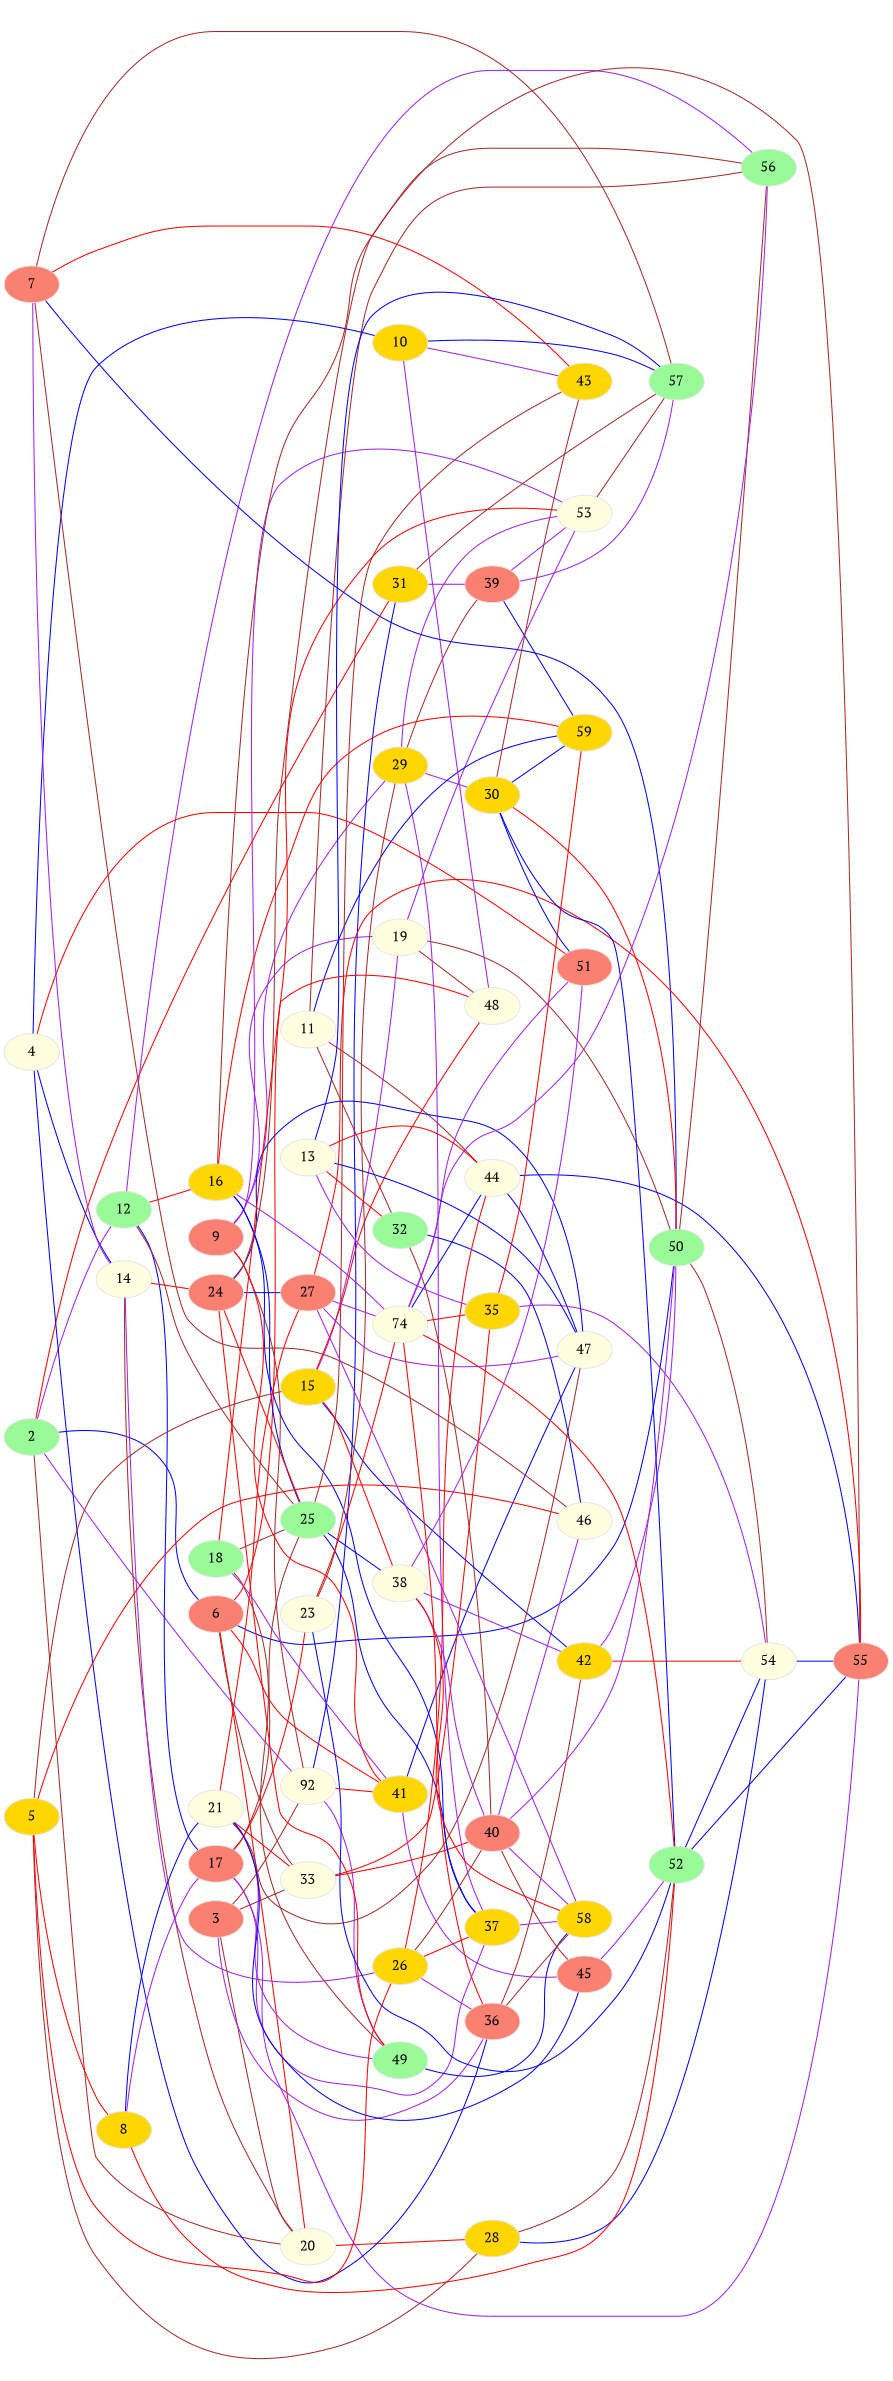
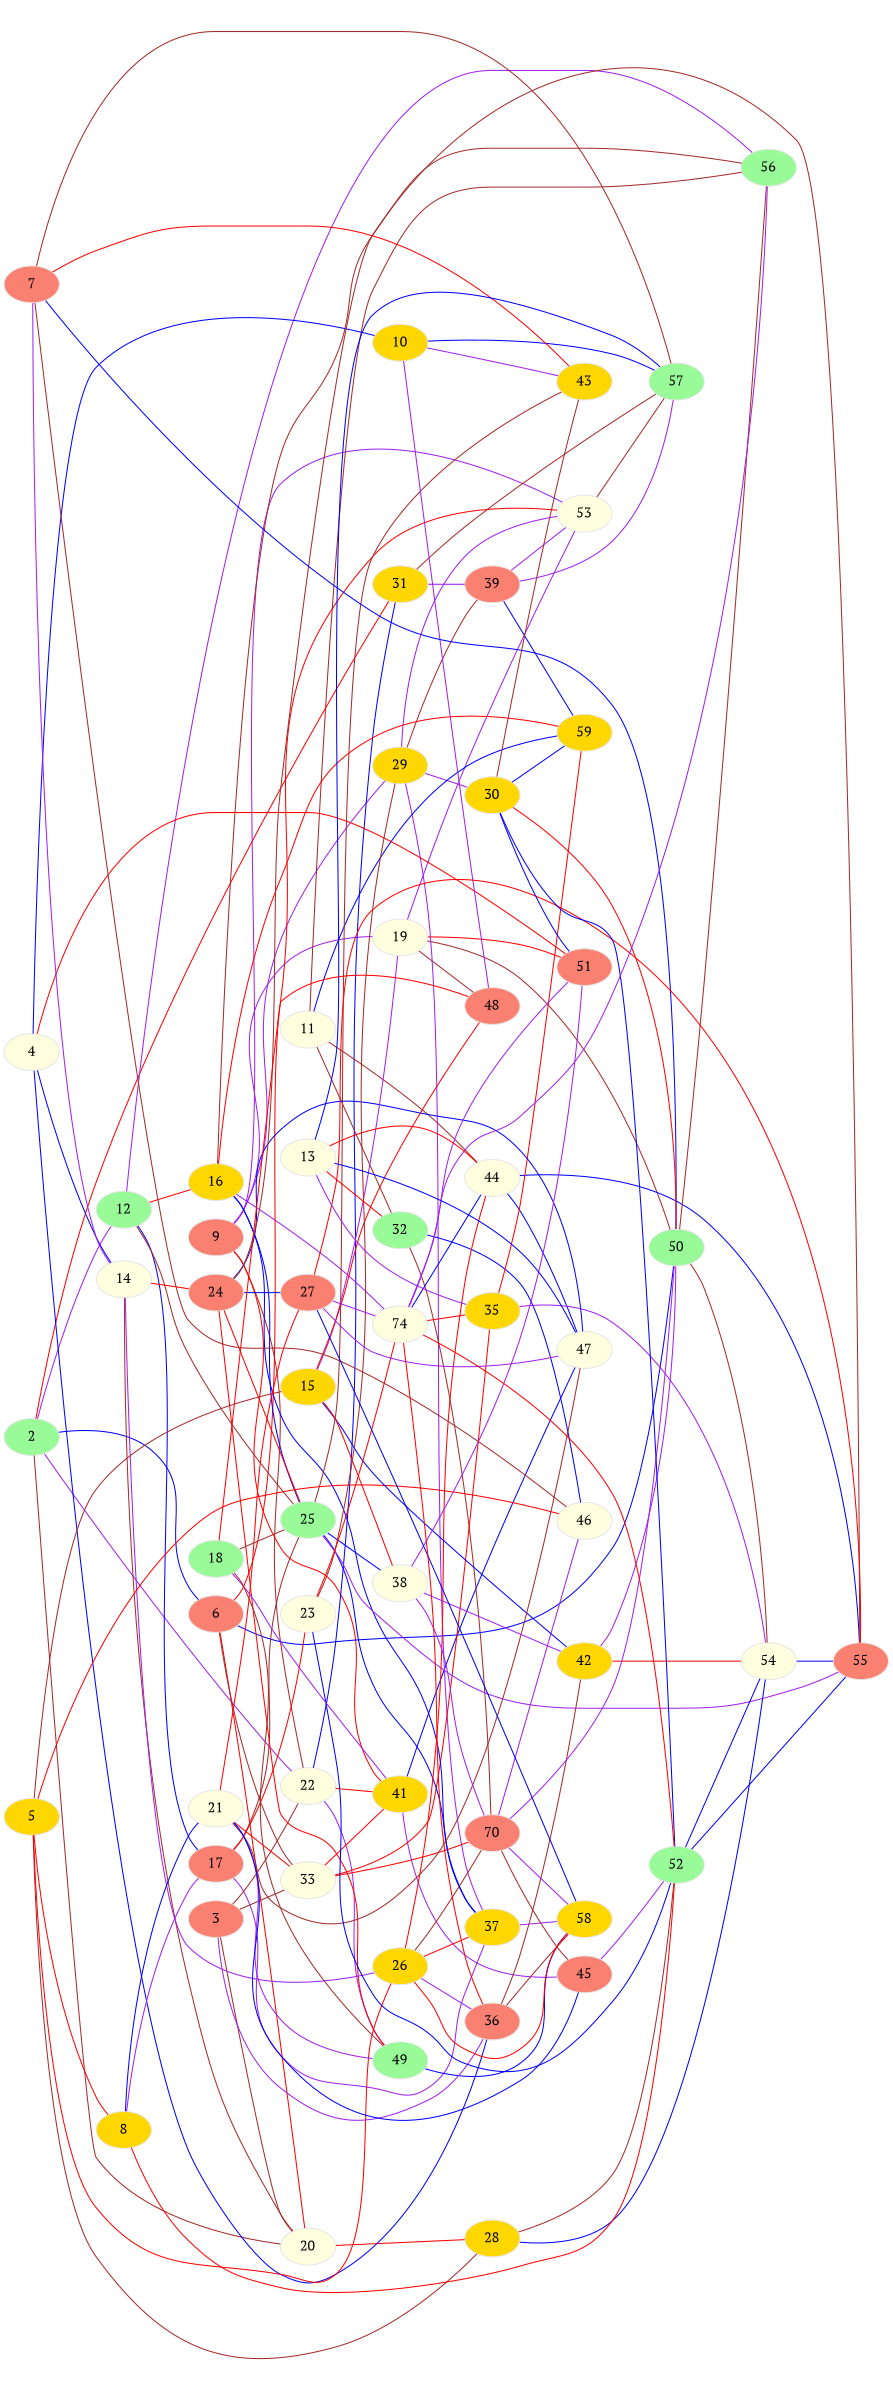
none -> (496, 941)
(492, 1006) -> (492, 1006)
(468, 1649) -> (468, 1649)
(280, 1714) -> (354, 1837)
(437, 1784) -> (514, 2053)
(308, 1786) -> (308, 1786)
(492, 1833) -> (492, 1833)
(651, 2316) -> (548, 1707)
